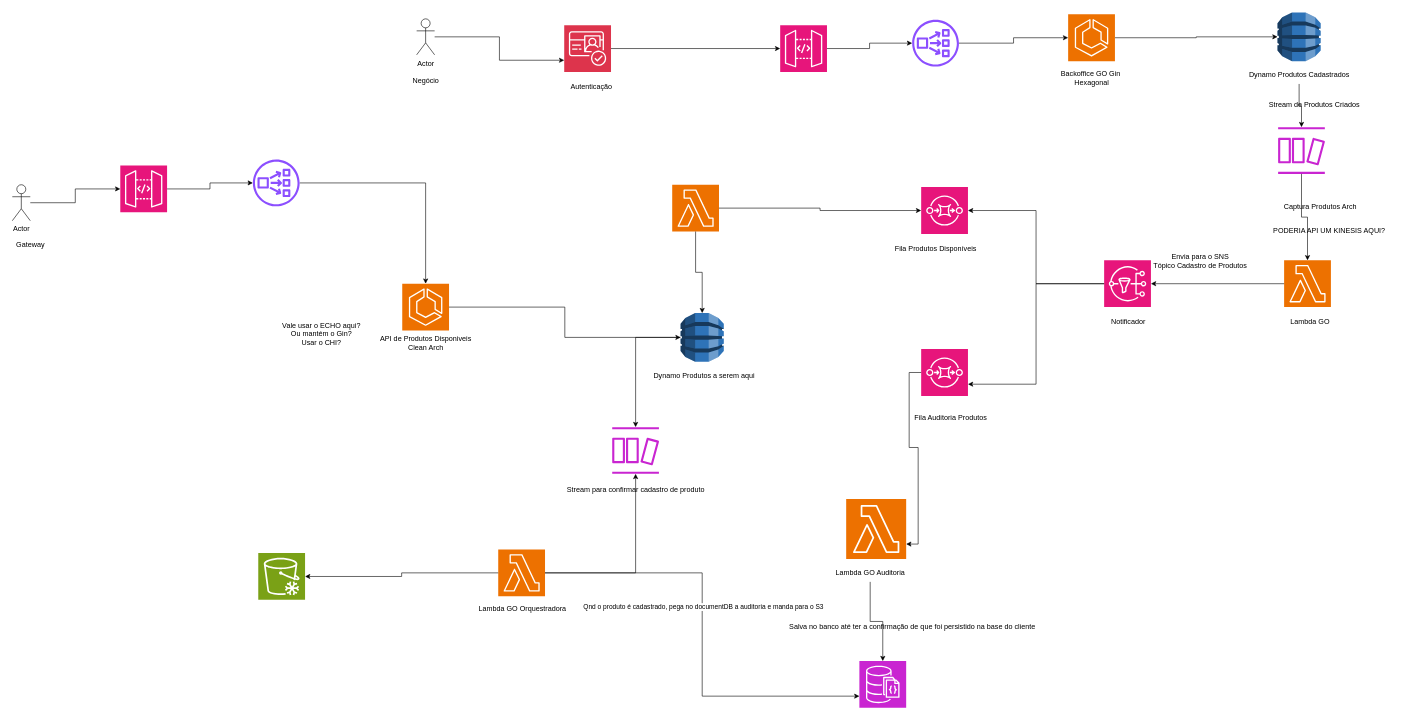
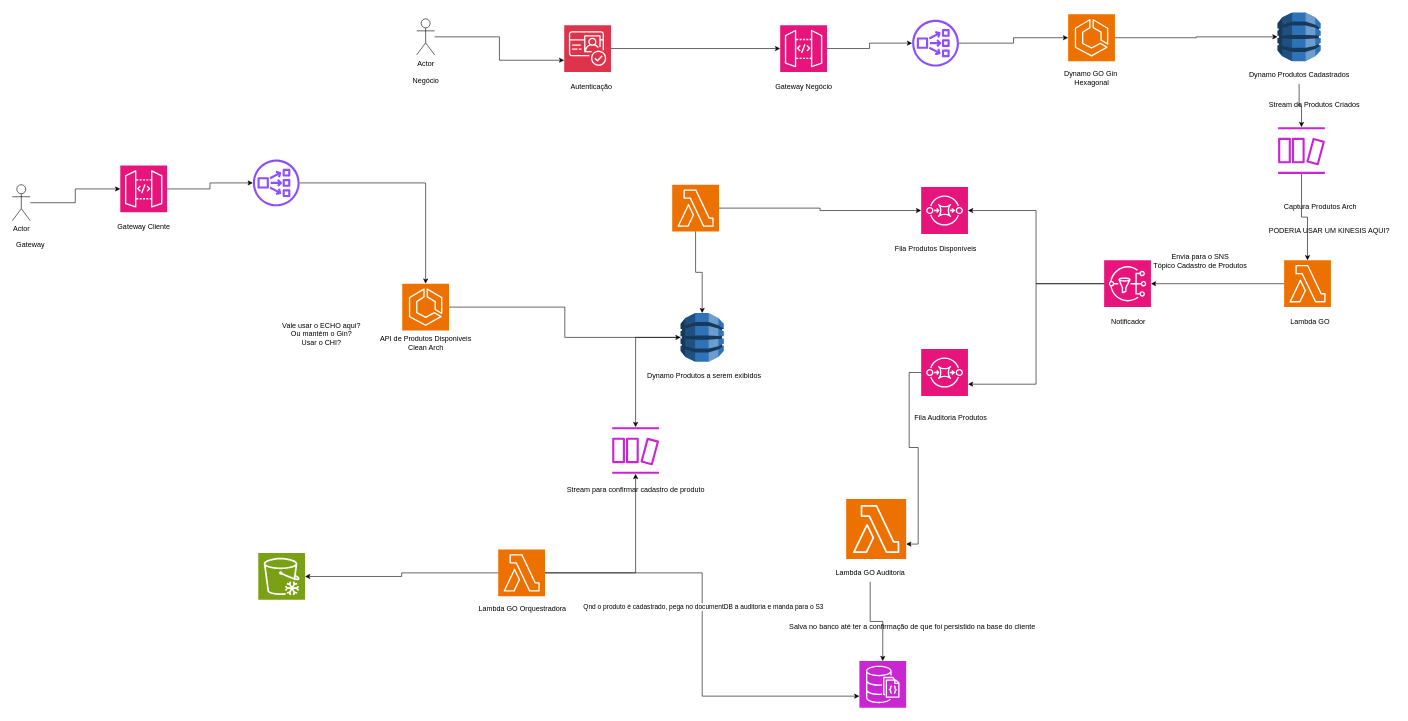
(1092, 78) -> (1092, 78)
none -> (804, 87)
none -> (144, 227)
(1330, 231) -> (1330, 231)
(704, 376) -> (704, 376)
